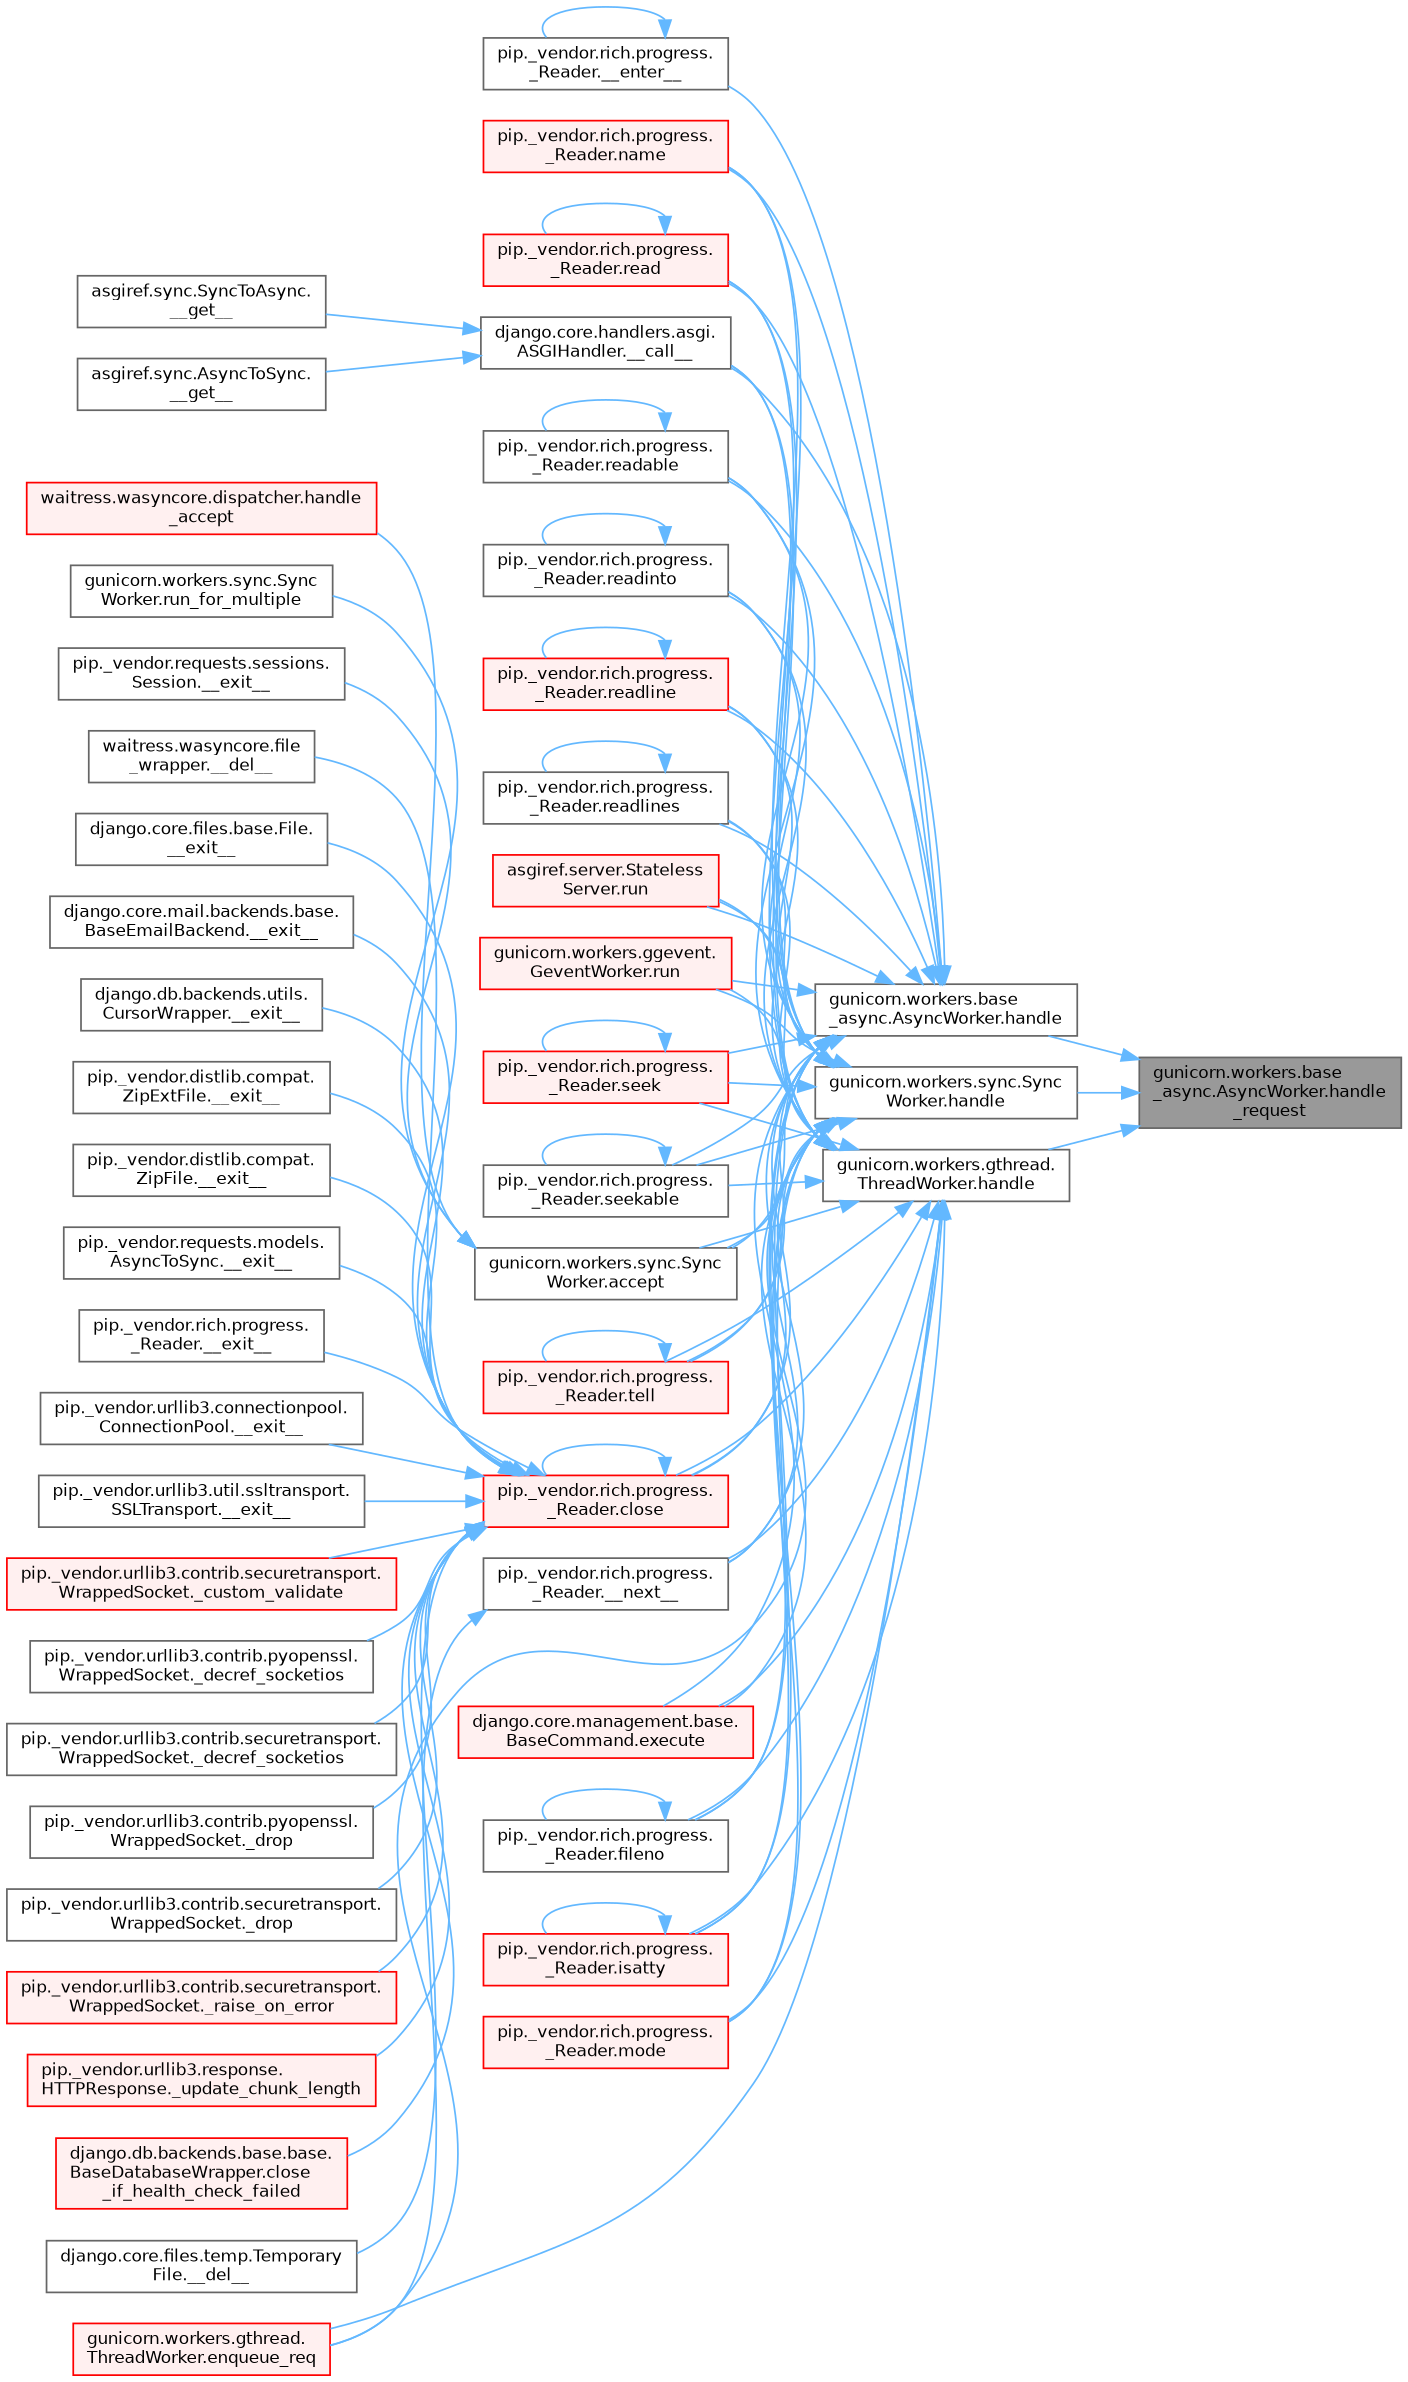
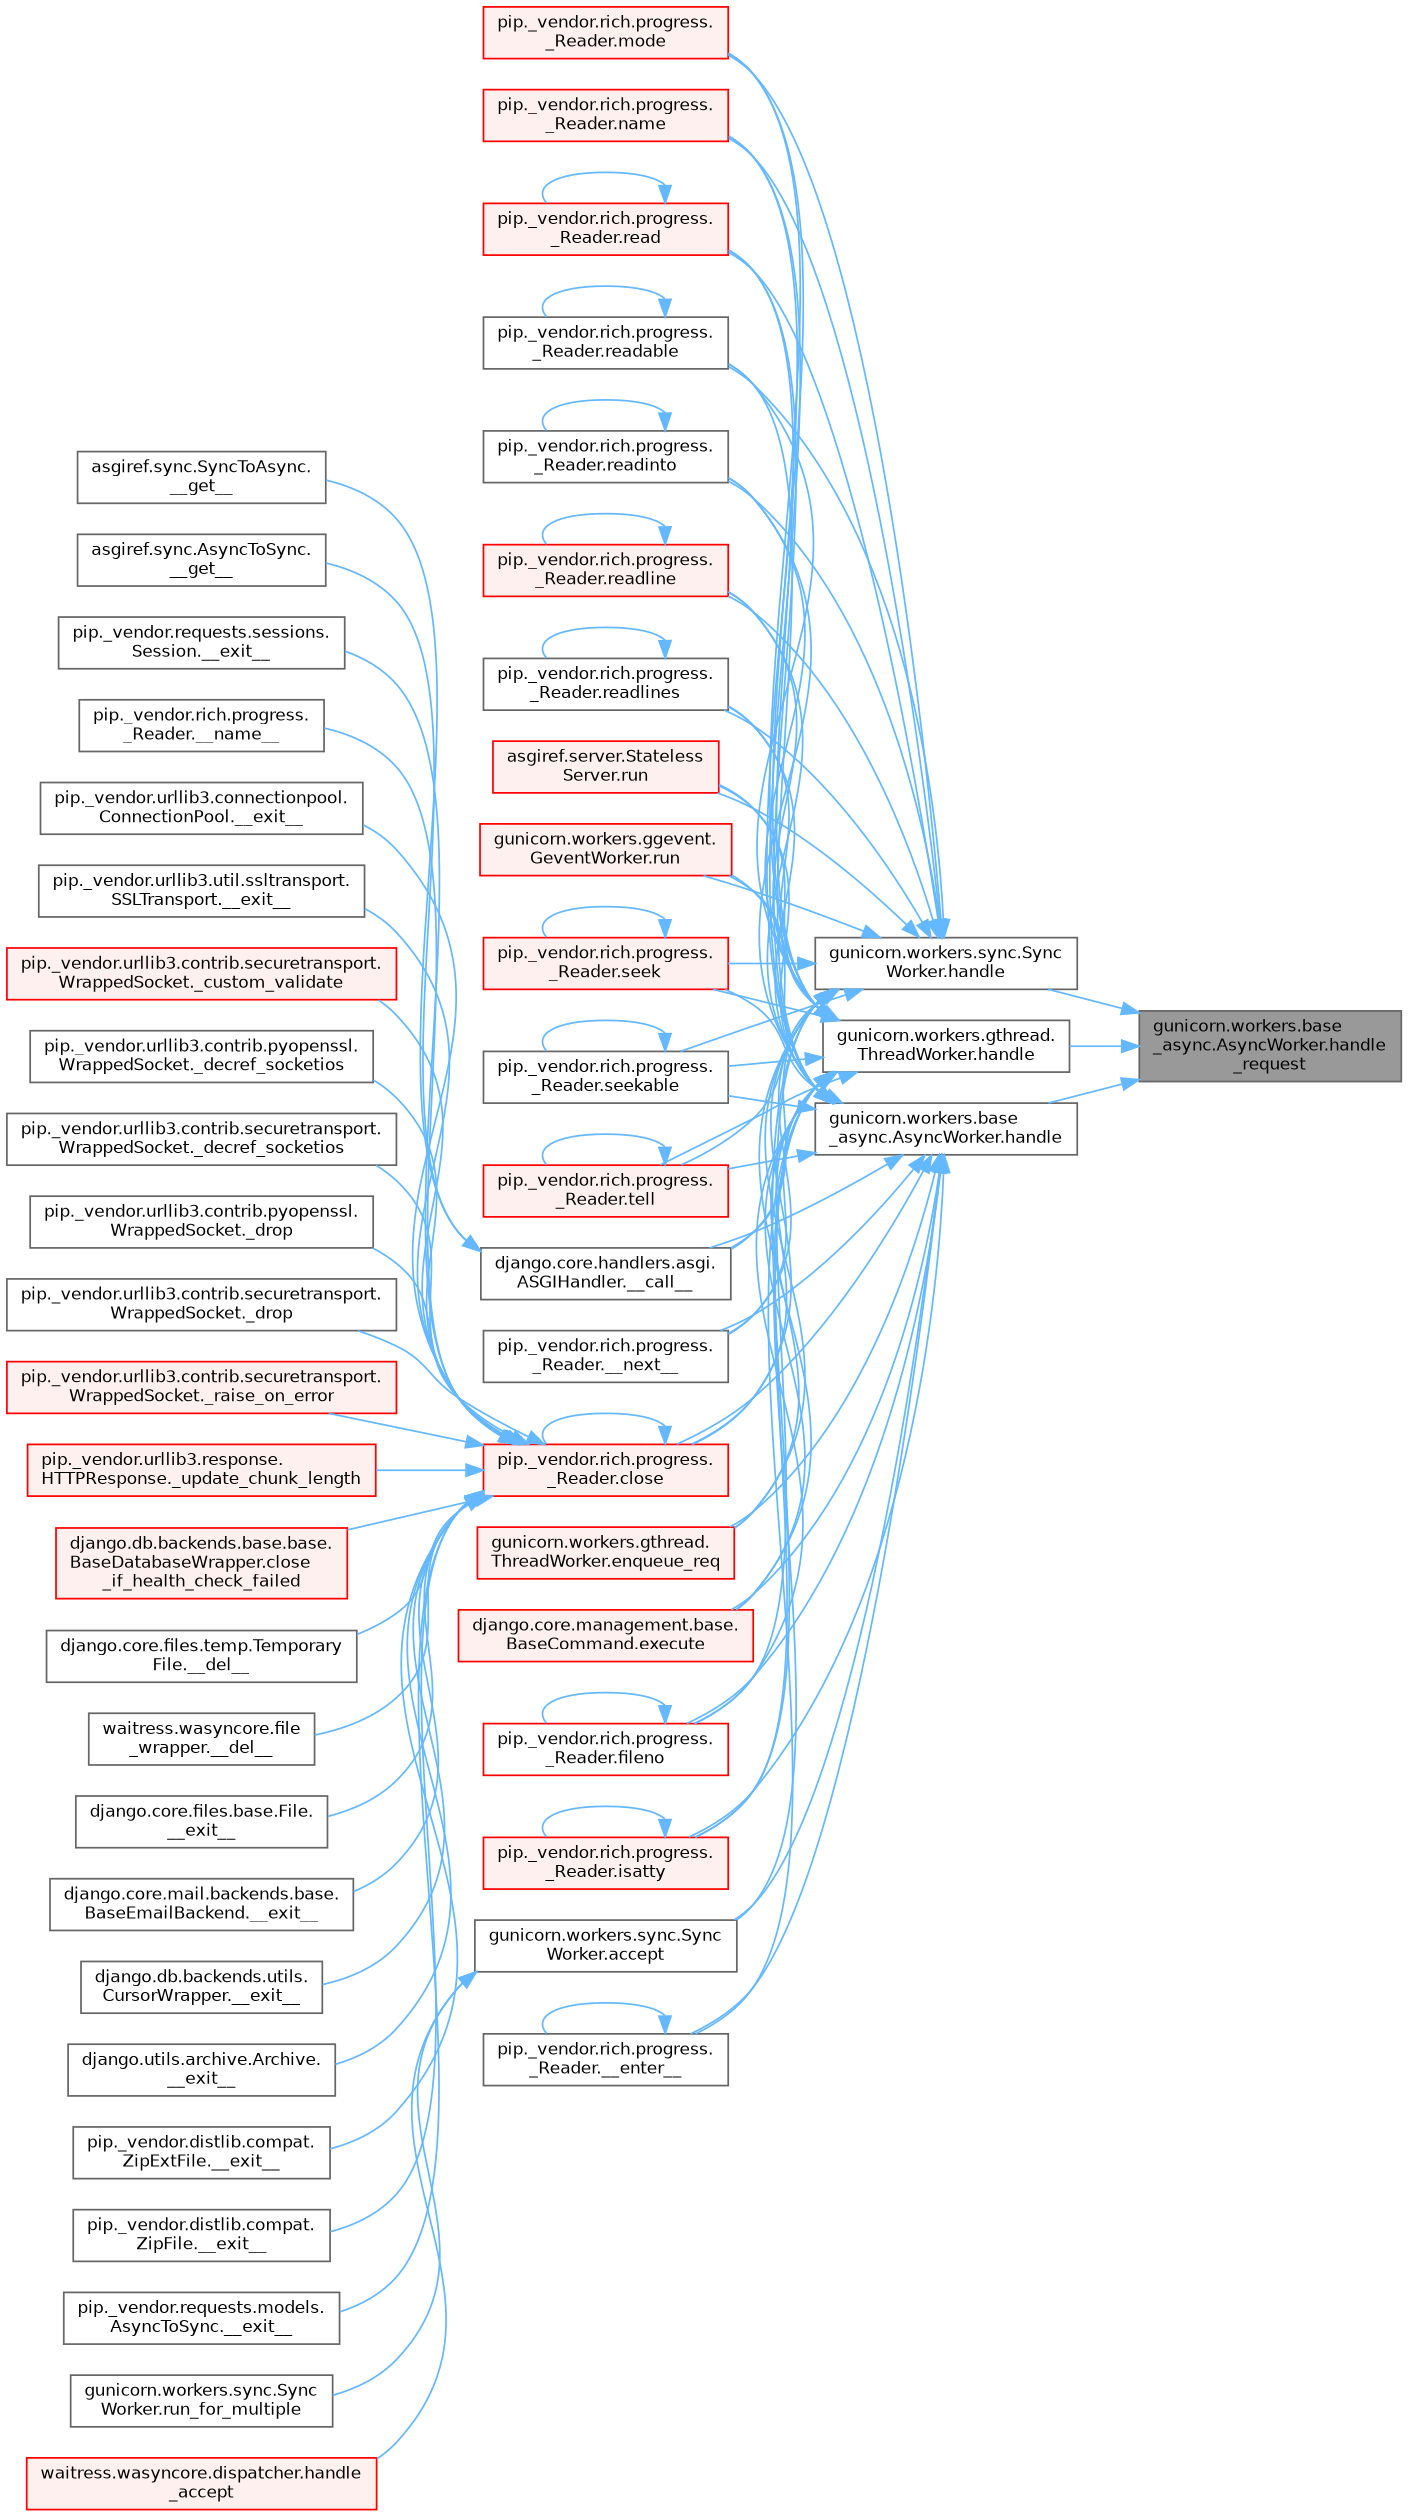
(444, 809) -> (433, 1038)
(782, 1192) -> none
(202, 1336) -> (202, 726)
none -> (782, 1571)
(606, 1846) -> (606, 1749)
none -> (202, 2070)
(434, 2177) -> (862, 1368)
